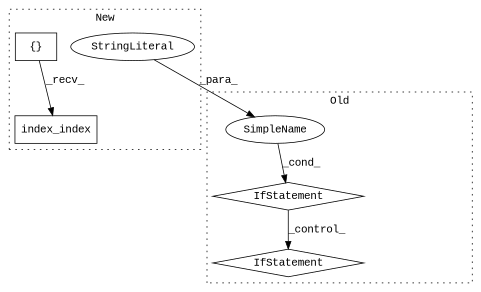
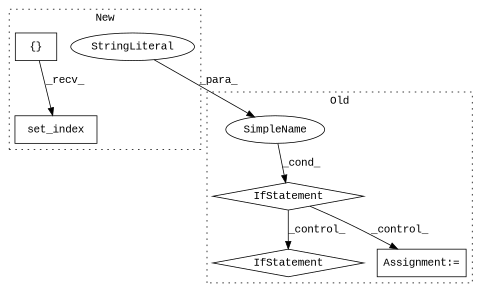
(56, 130) -> (56, 130)
none -> (422, 263)
